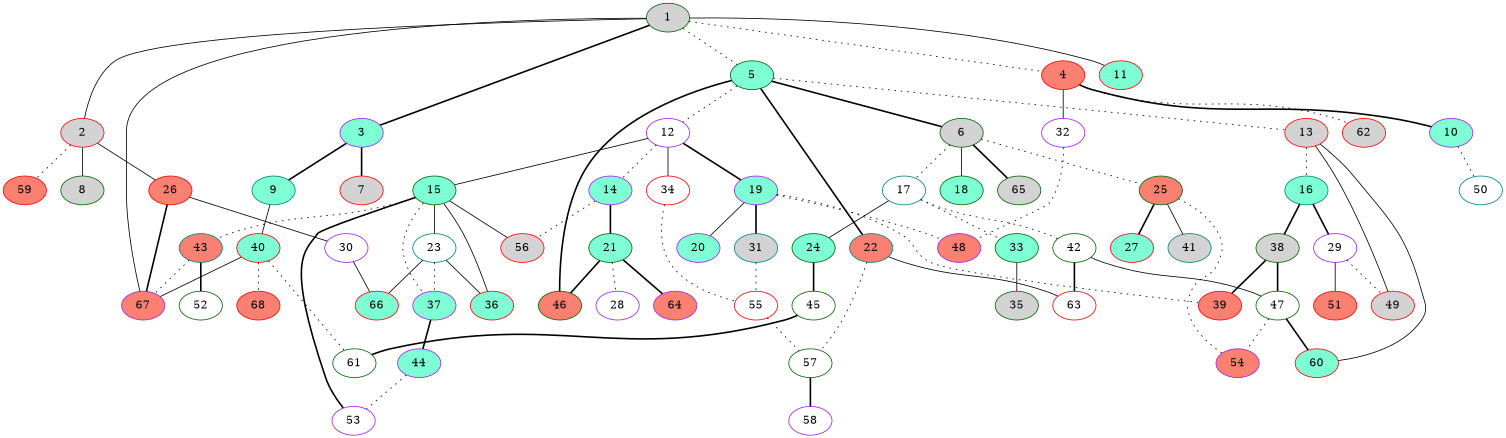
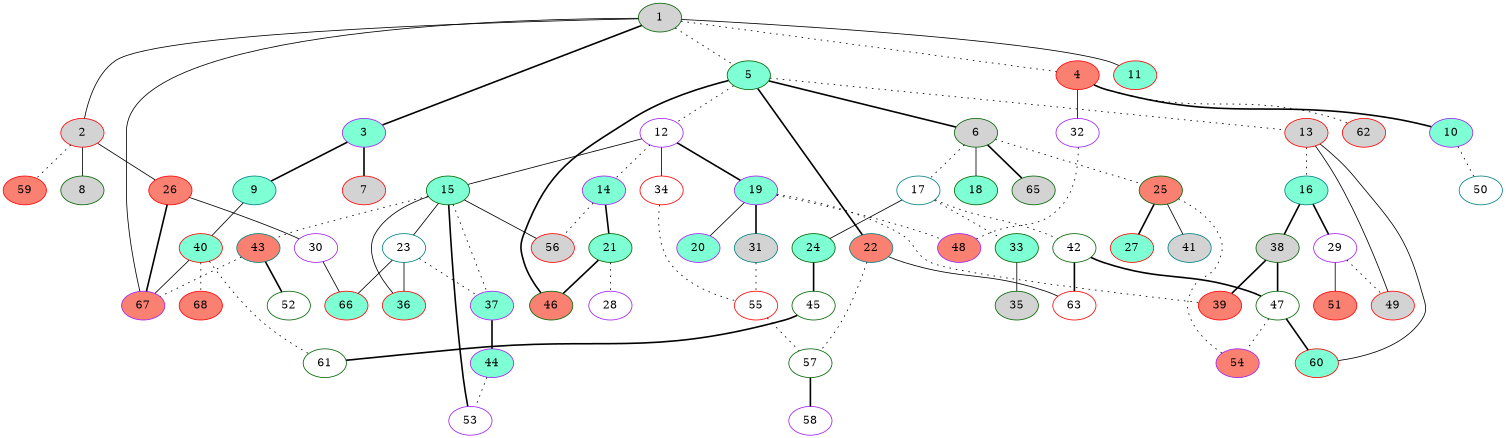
(1176, 277) -> (1176, 277)
(675, 306) -> none
